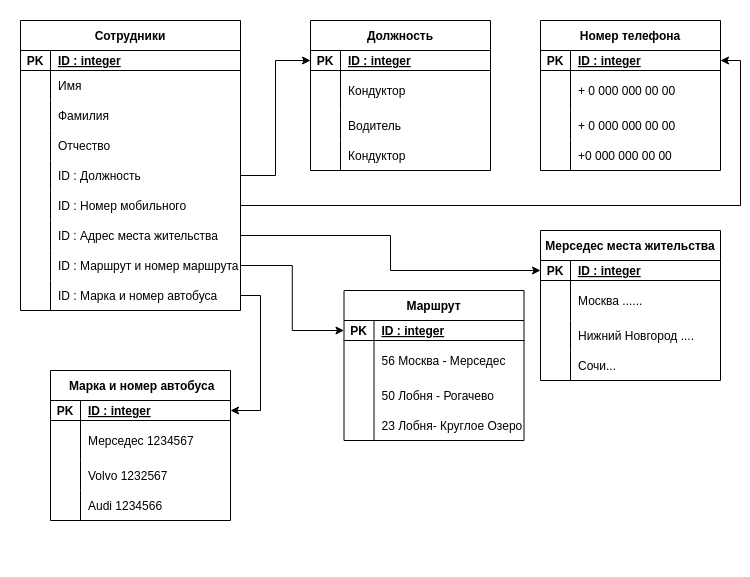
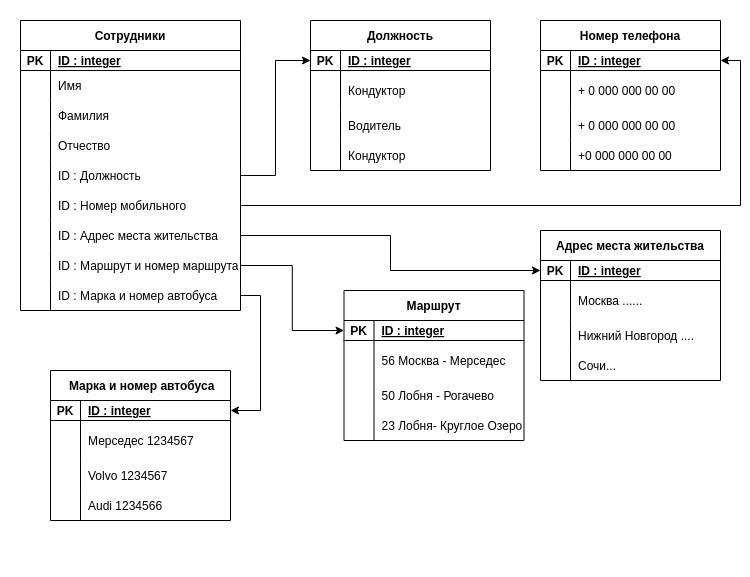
(630, 246) -> (630, 246)
(129, 476) -> (129, 476)
